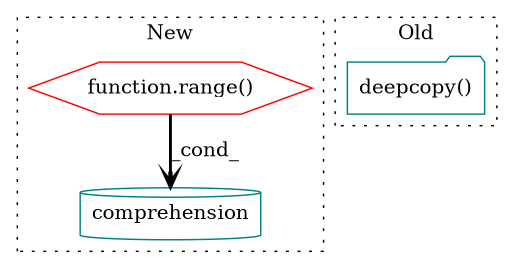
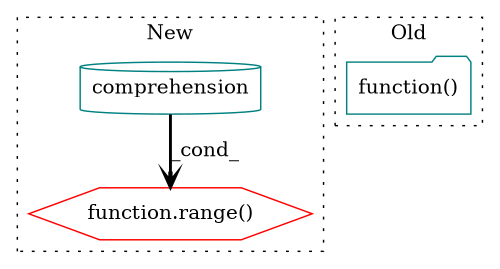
(416, 88) -> (409, 88)
(170, 144) -> (170, 144)
